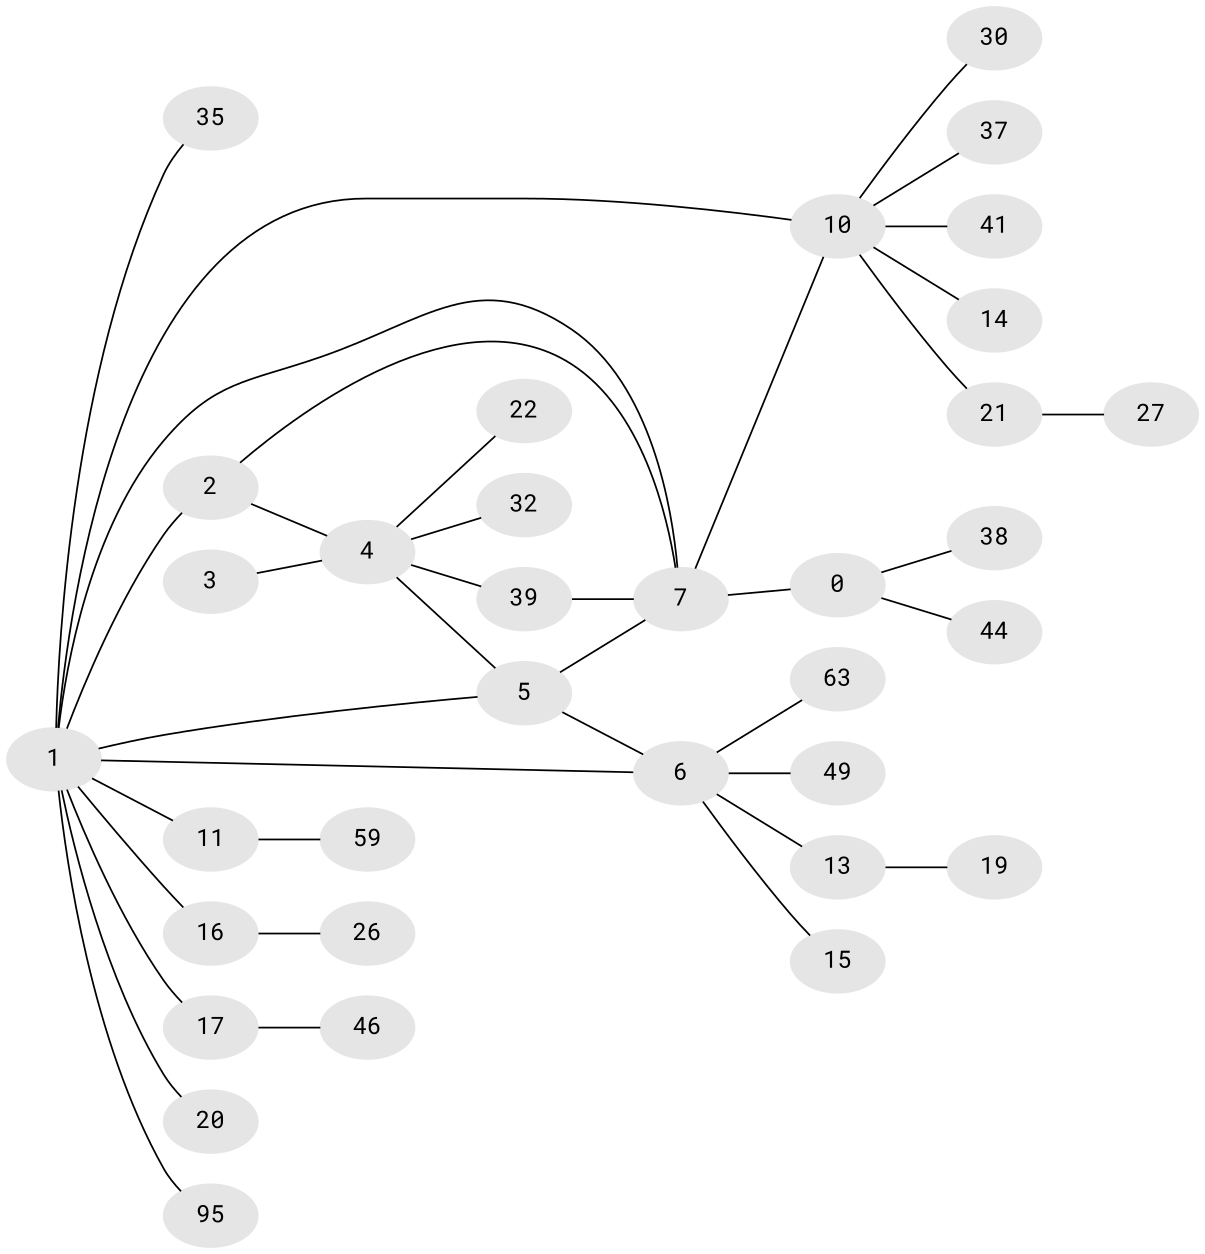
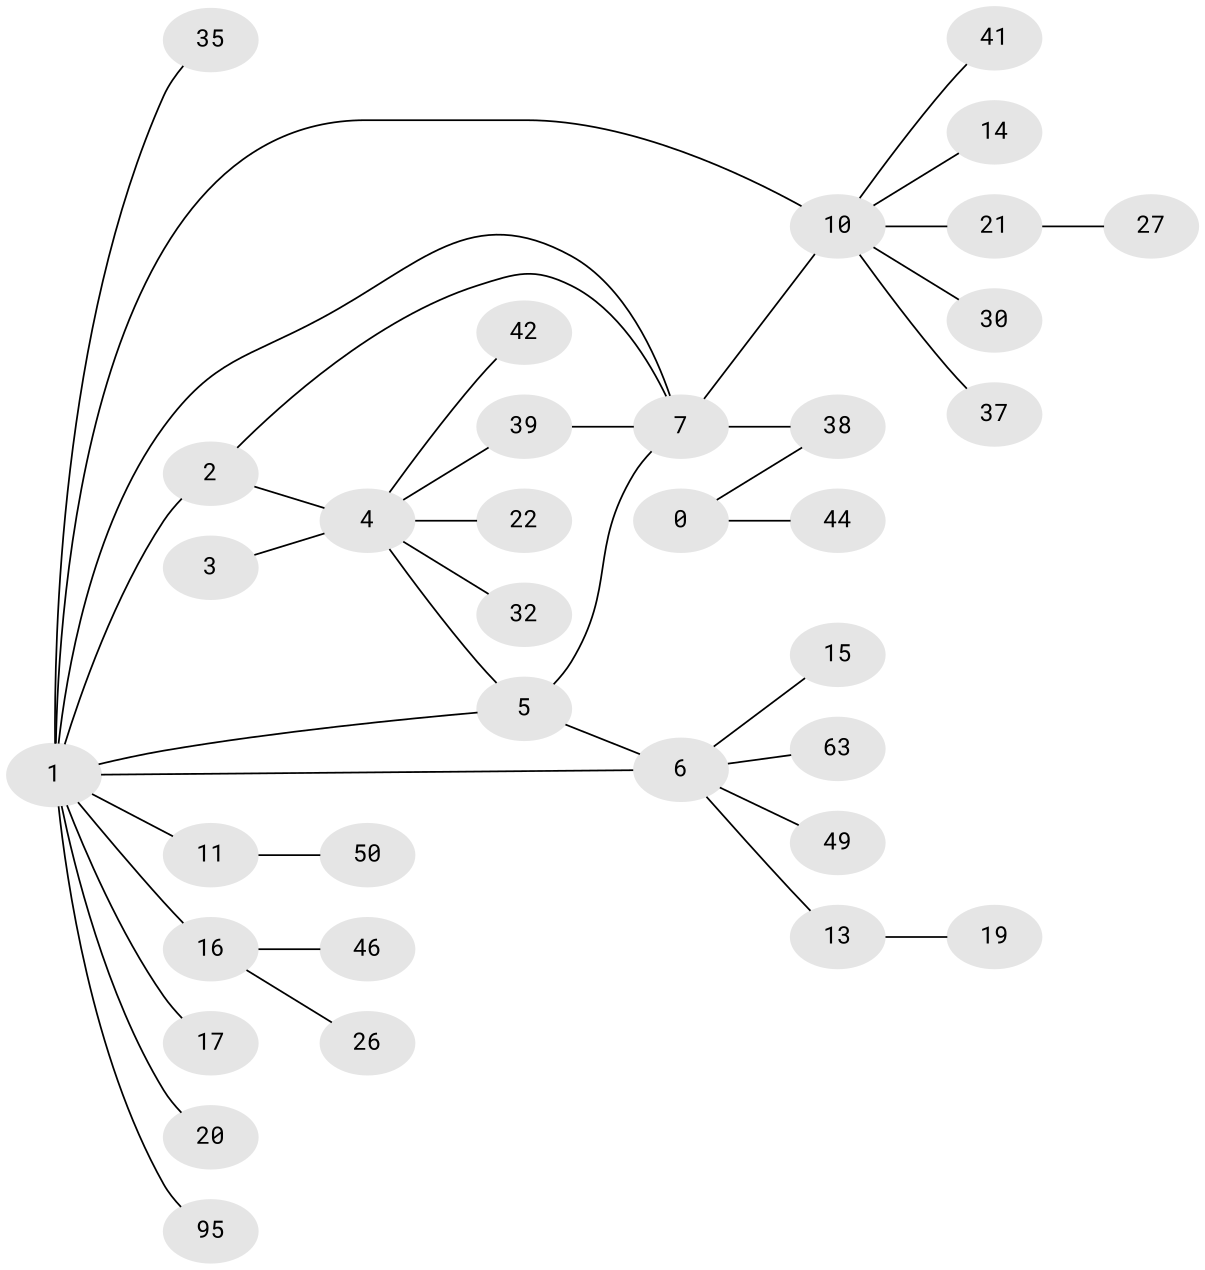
none -> (524, 333)
(759, 592) -> (760, 427)
(367, 839) -> (367, 855)
(289, 1028) -> (289, 949)
